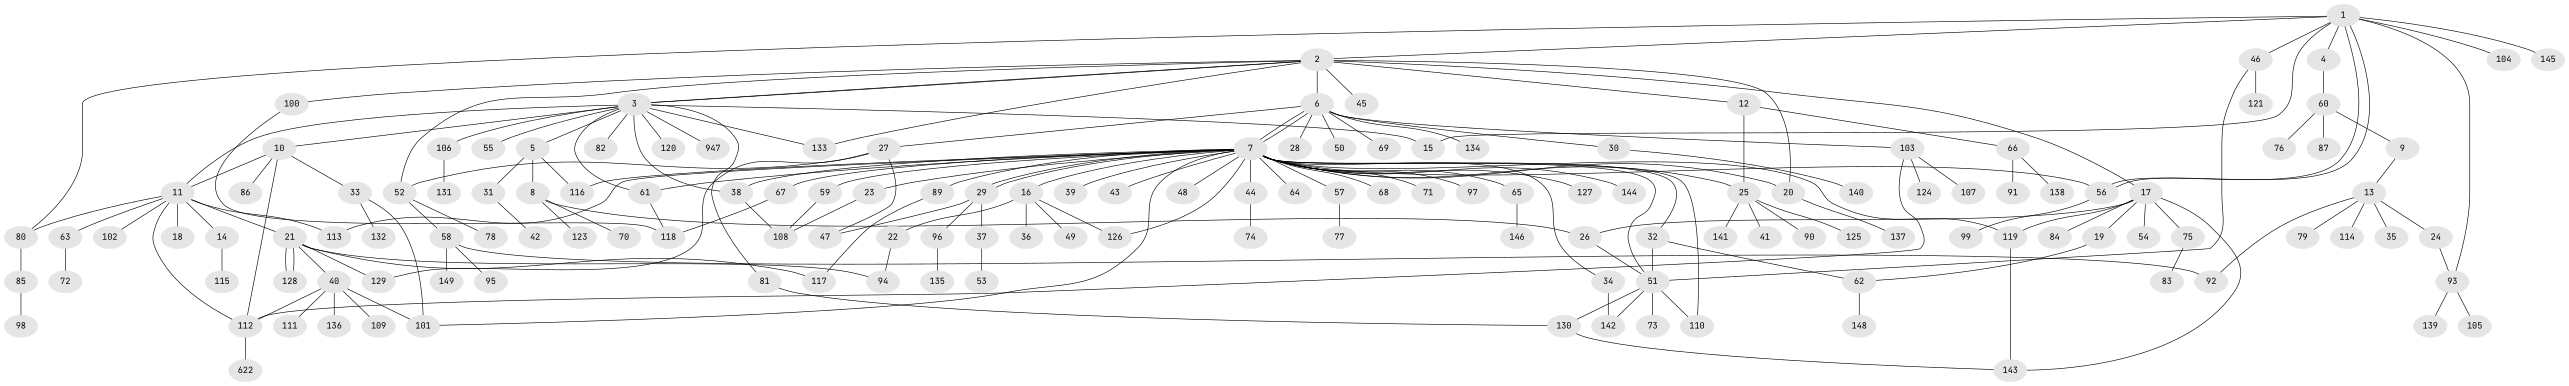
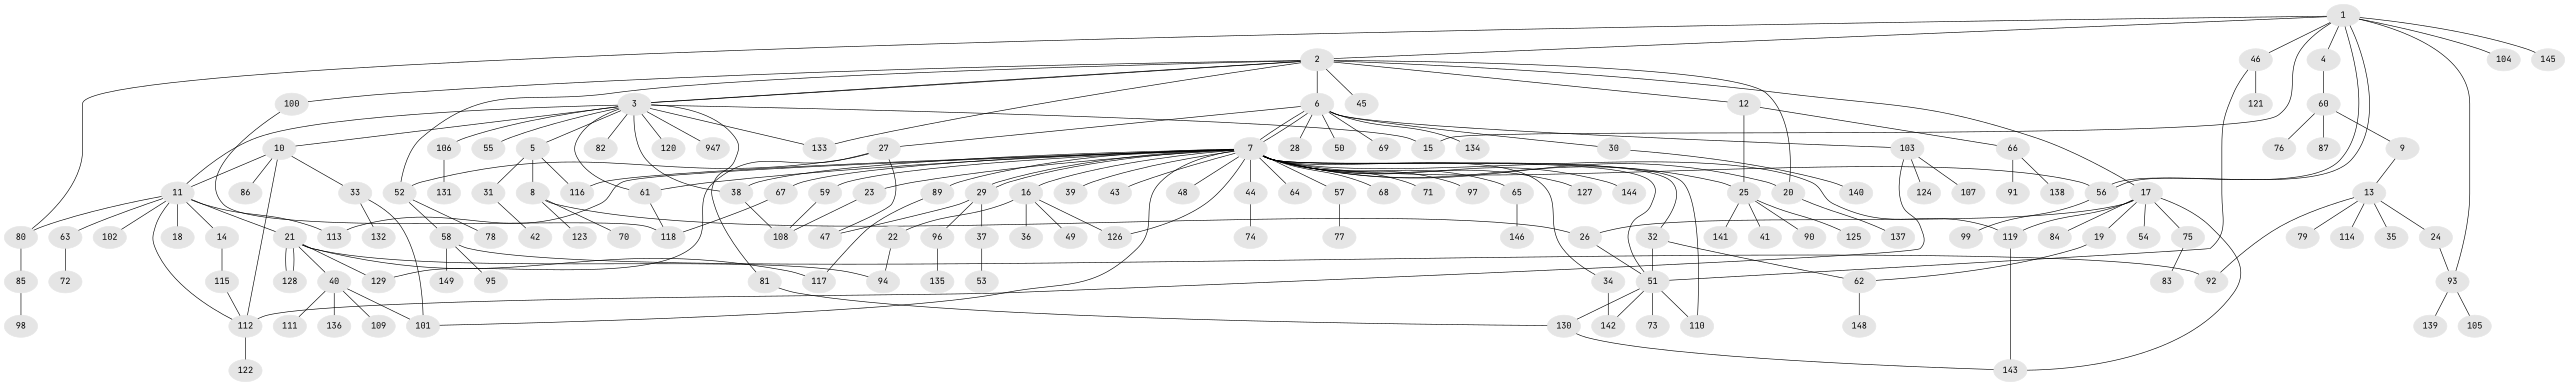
(290, 304) -> (234, 304)
(245, 371) -> (245, 371)
